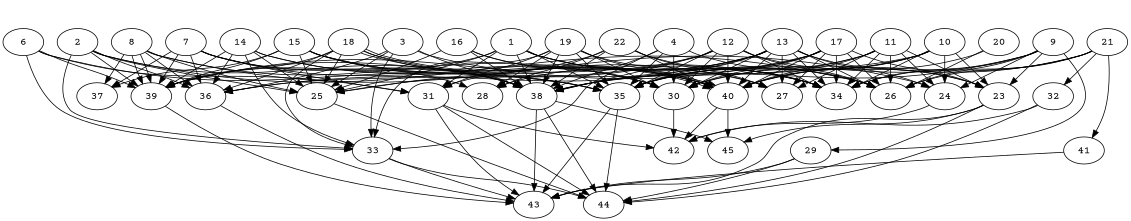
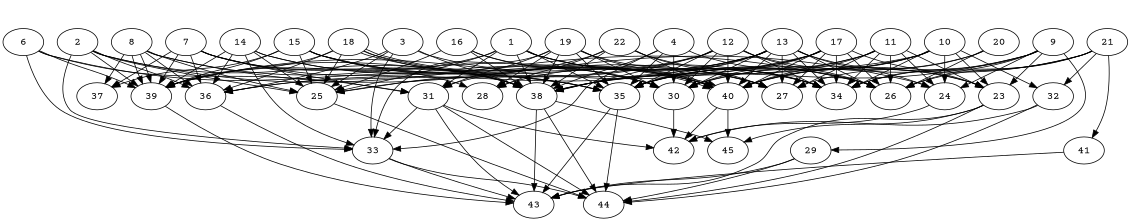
(616, 69) -> (589, 69)
none -> (894, 69)
none -> (1009, 74)
(286, 103) -> (403, 121)
